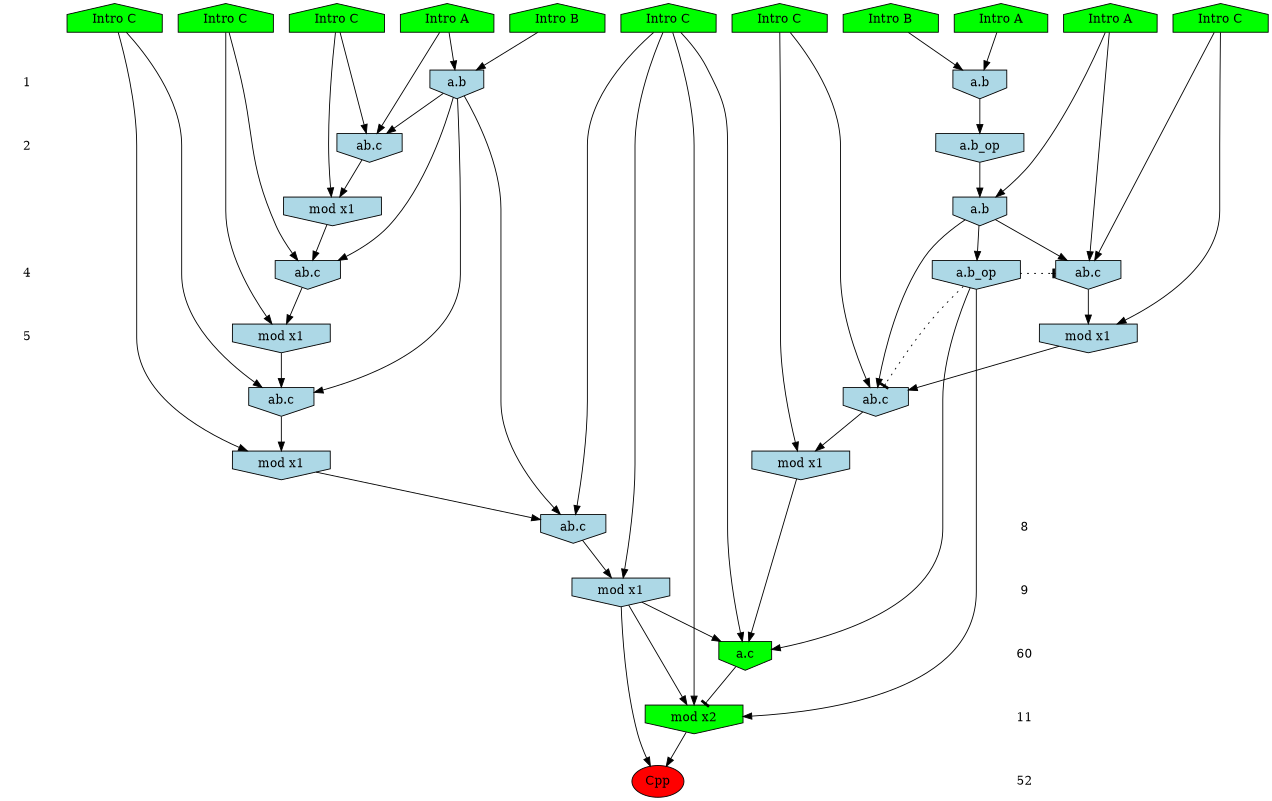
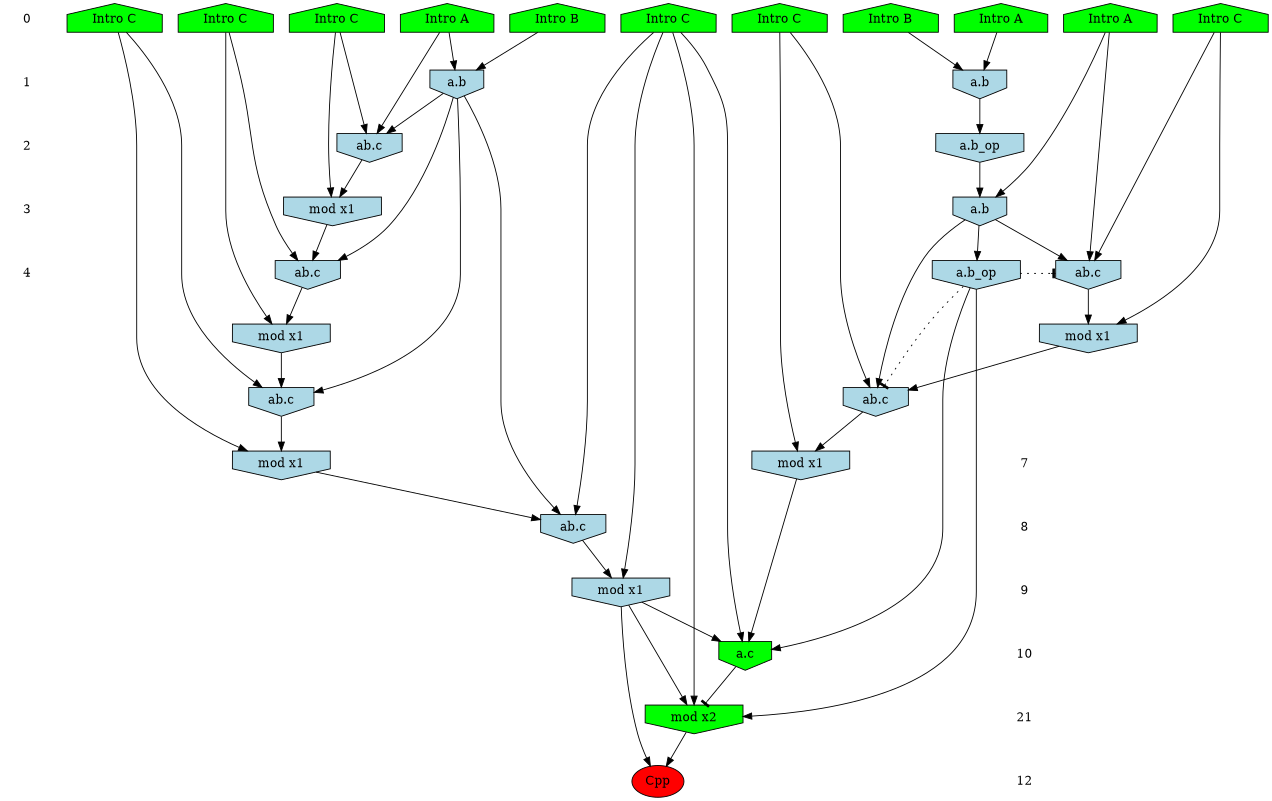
none -> (27, 19)
none -> (27, 210)
(27, 337) -> none
none -> (1025, 464)
(1025, 654) -> (1025, 654)
(1025, 718) -> (1025, 718)
(1025, 781) -> (1025, 781)
